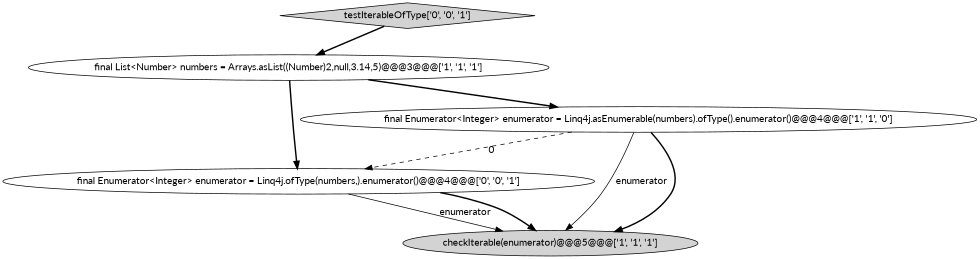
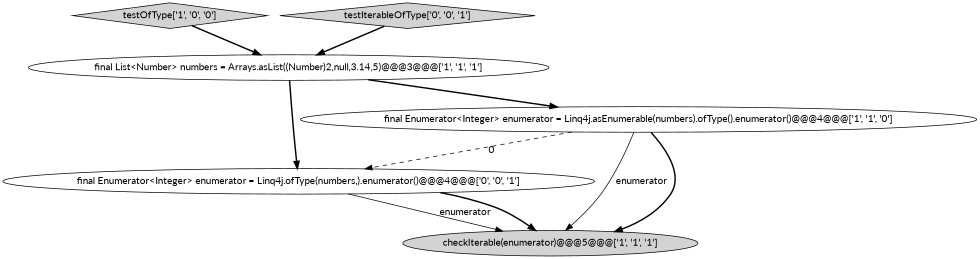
none -> (170, 16)
